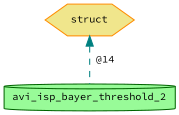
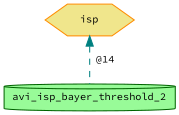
(90, 20) -> (90, 20)
